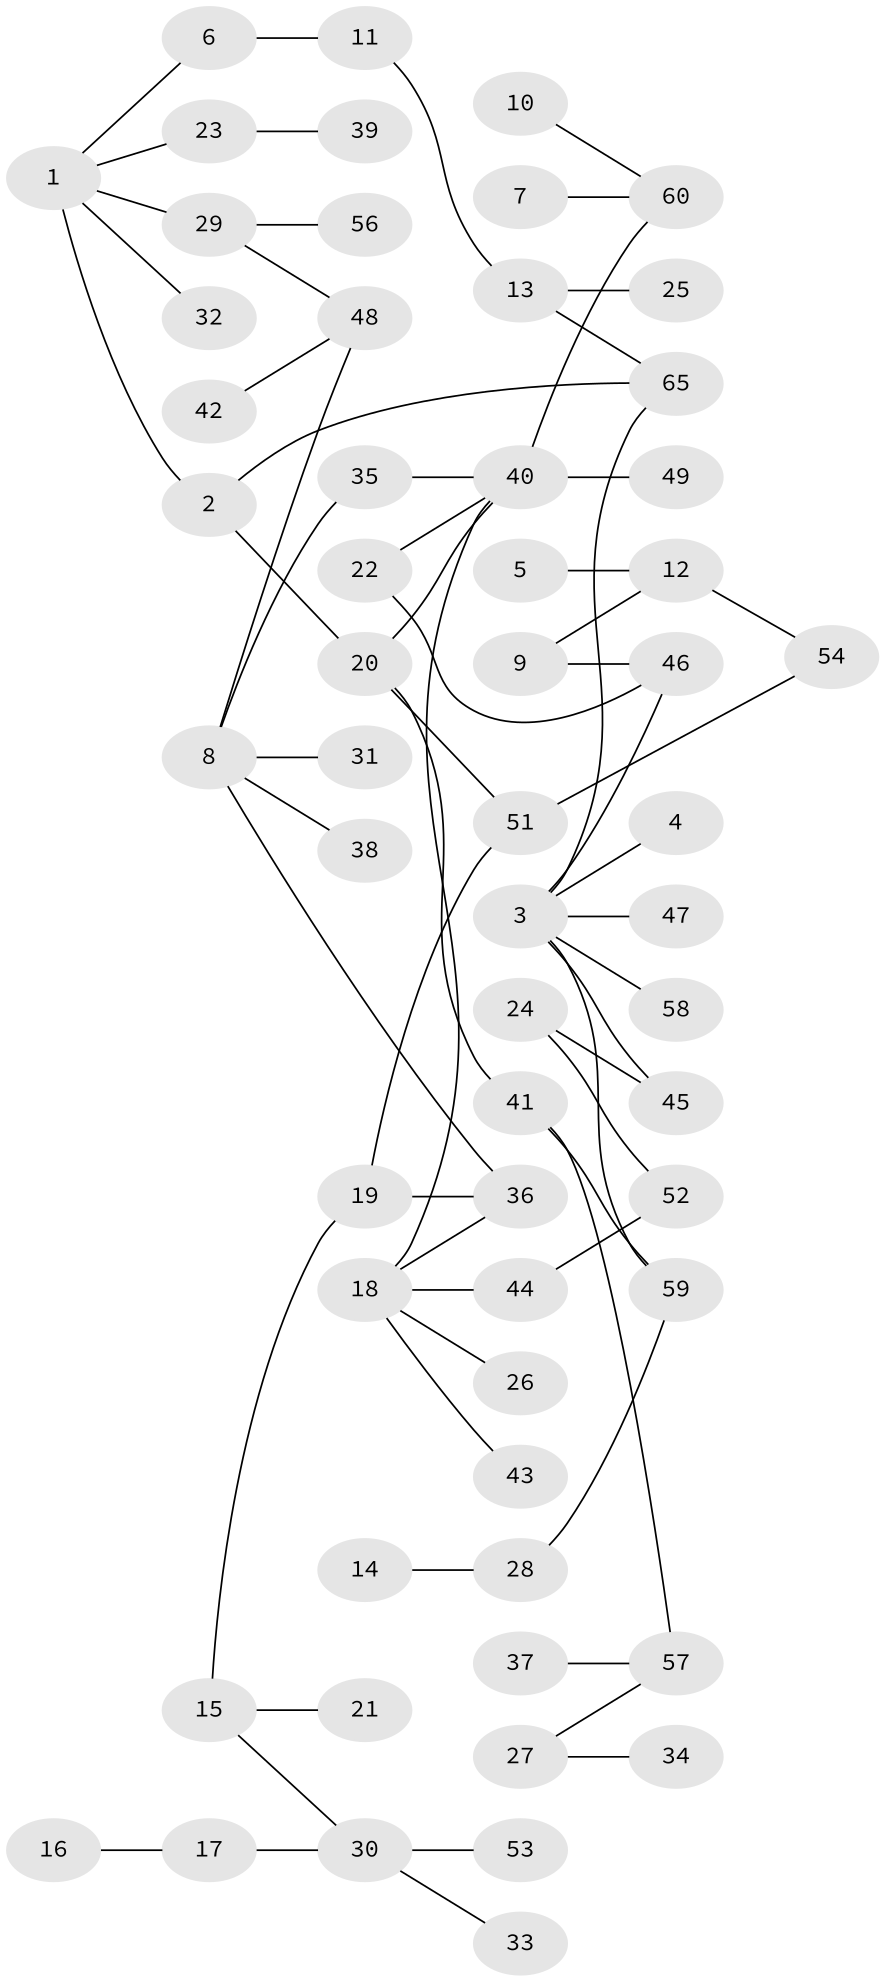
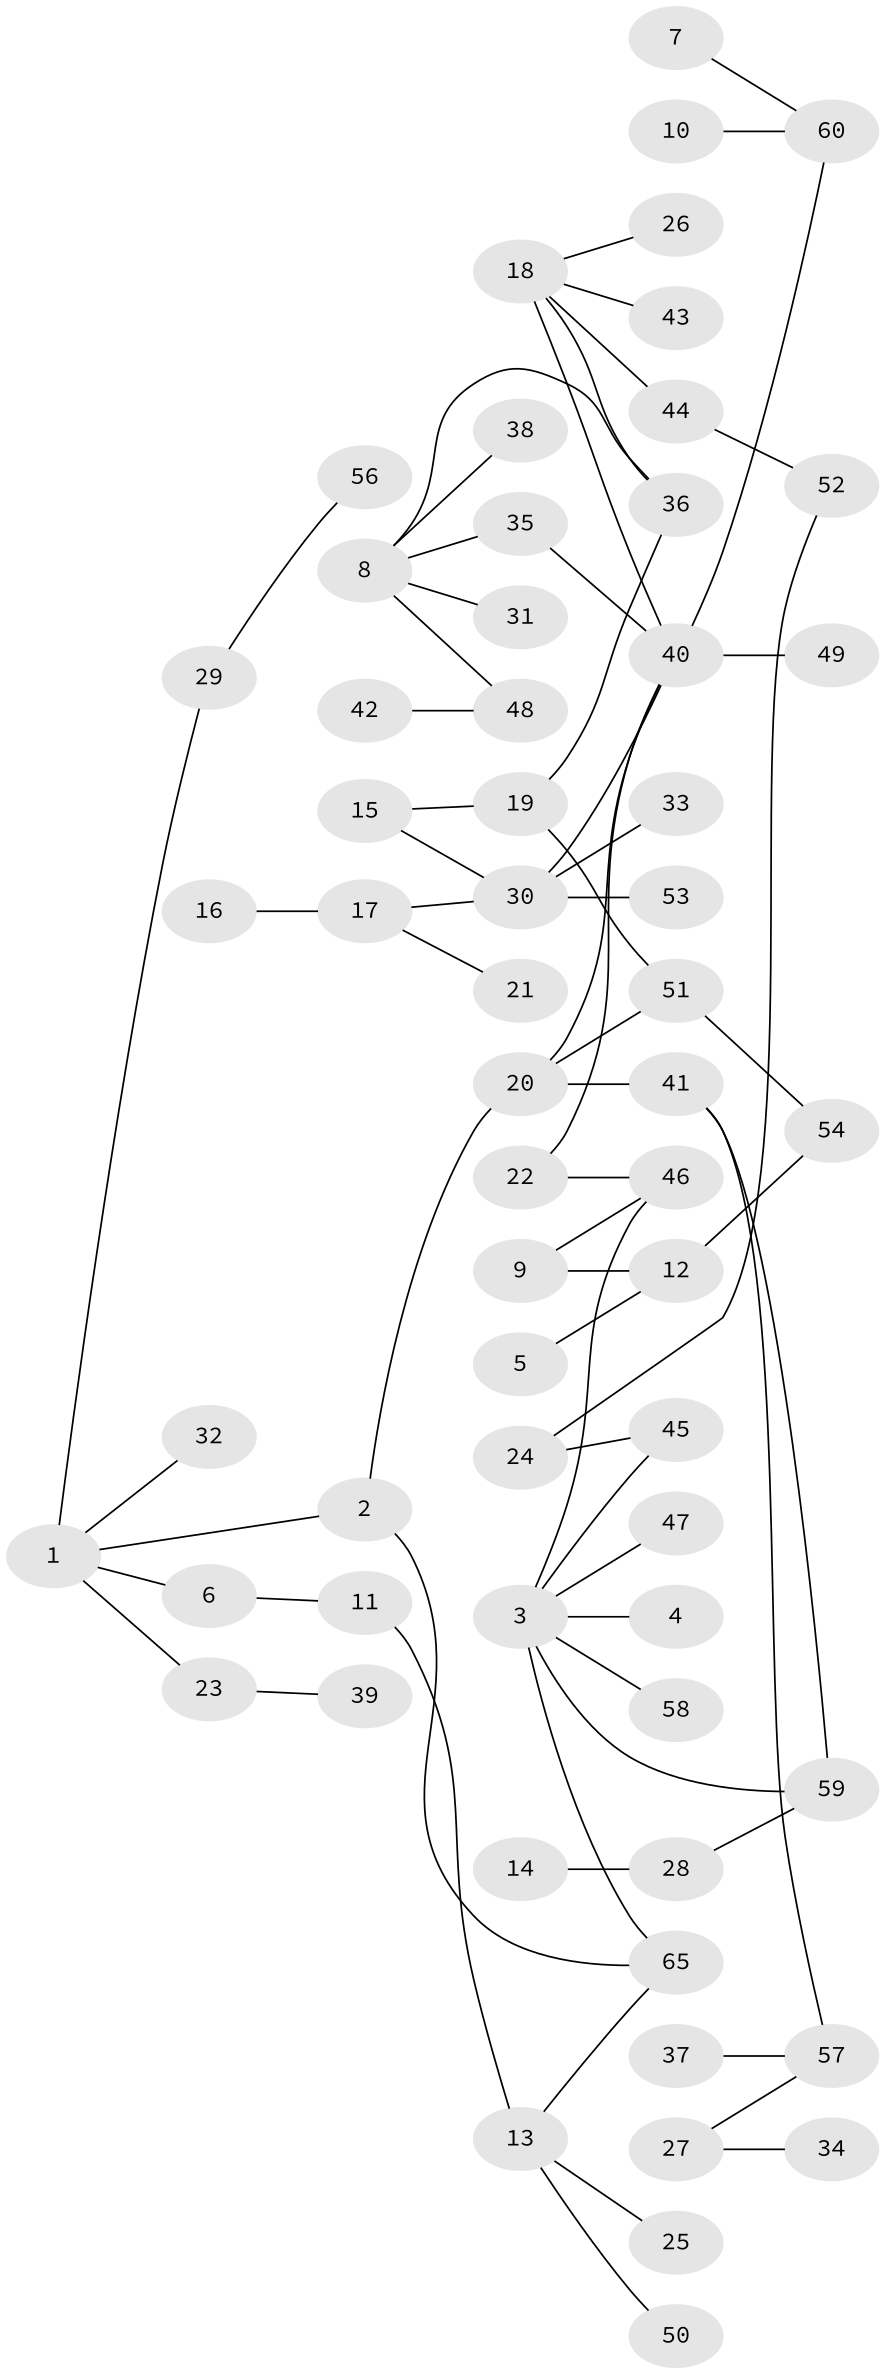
(287, 272) -> none
none -> (611, 783)
(287, 1710) -> (443, 951)
none -> (676, 2336)
